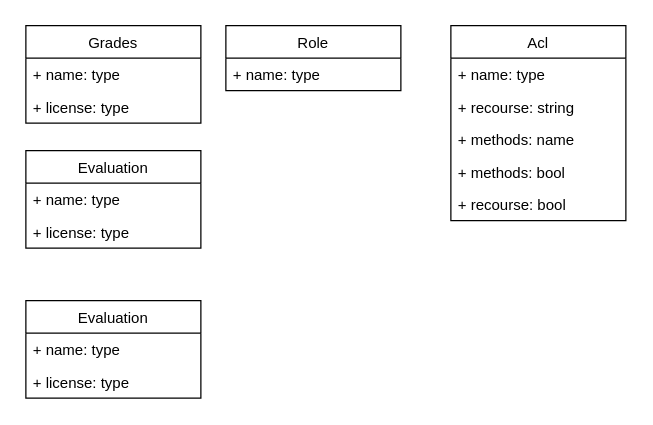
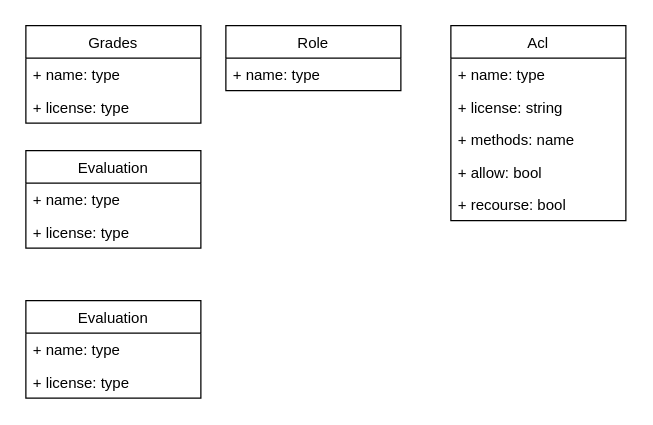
(525, 108) -> (517, 108)
(513, 173) -> (500, 173)
